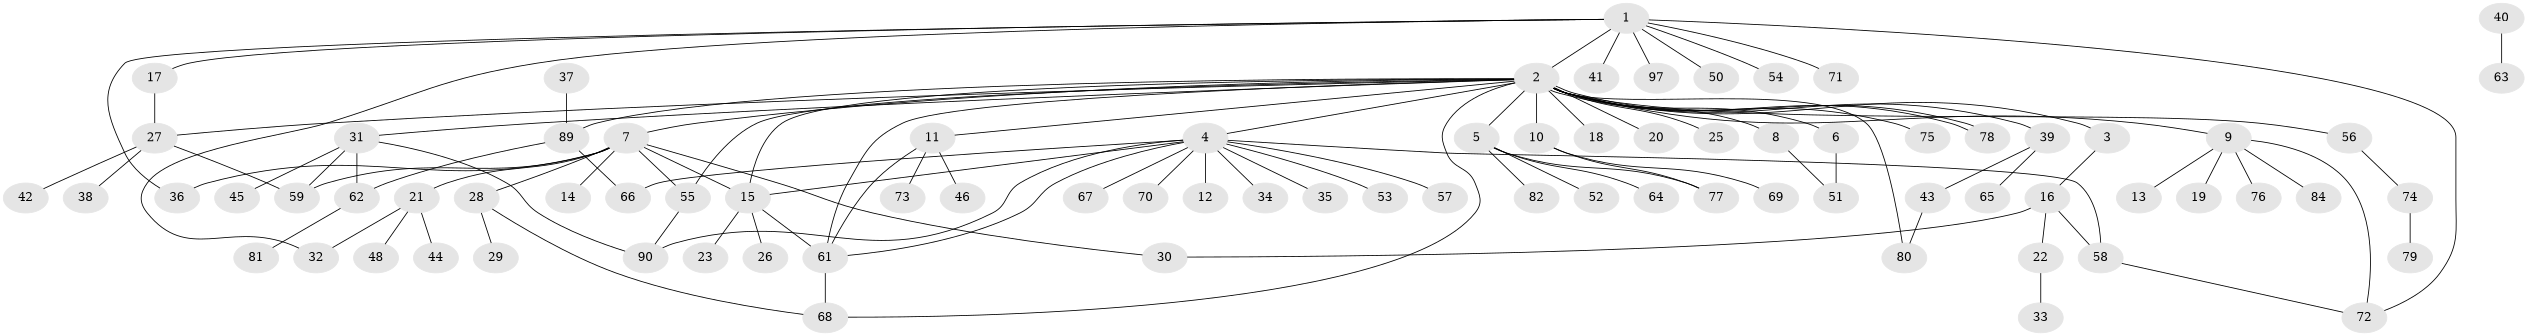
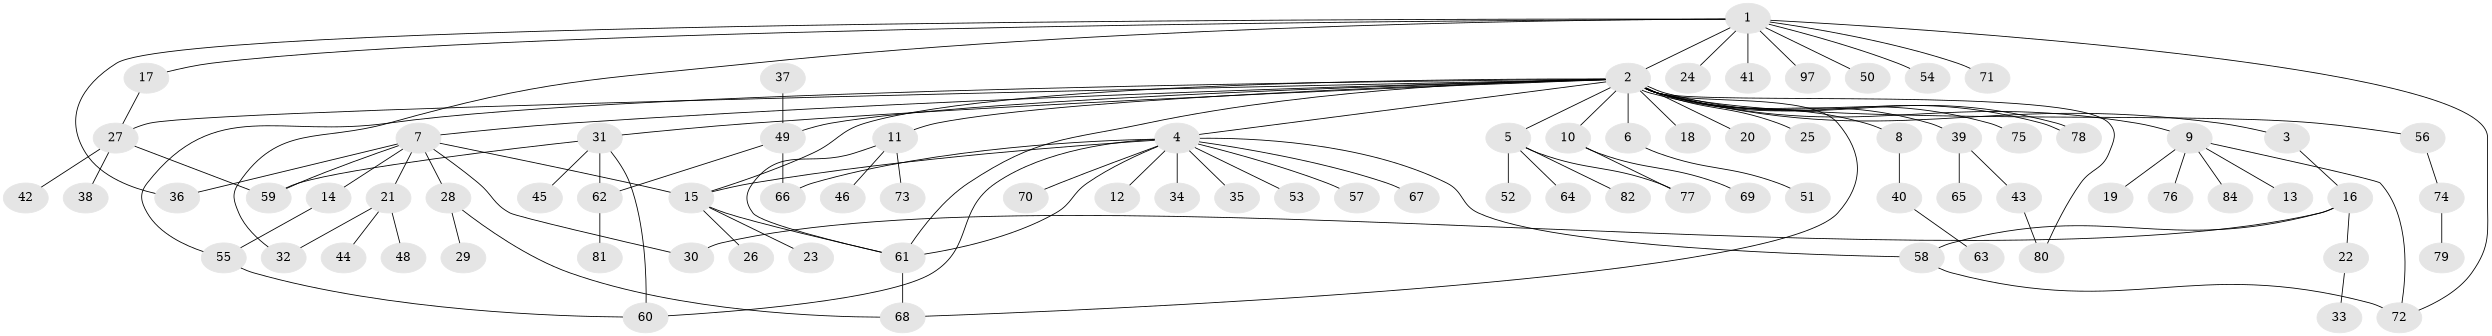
none -> (1688, 78)
(567, 138) -> (783, 138)
(657, 168) -> (276, 228)
(1806, 168) -> (1899, 168)
(646, 258) -> (646, 318)
